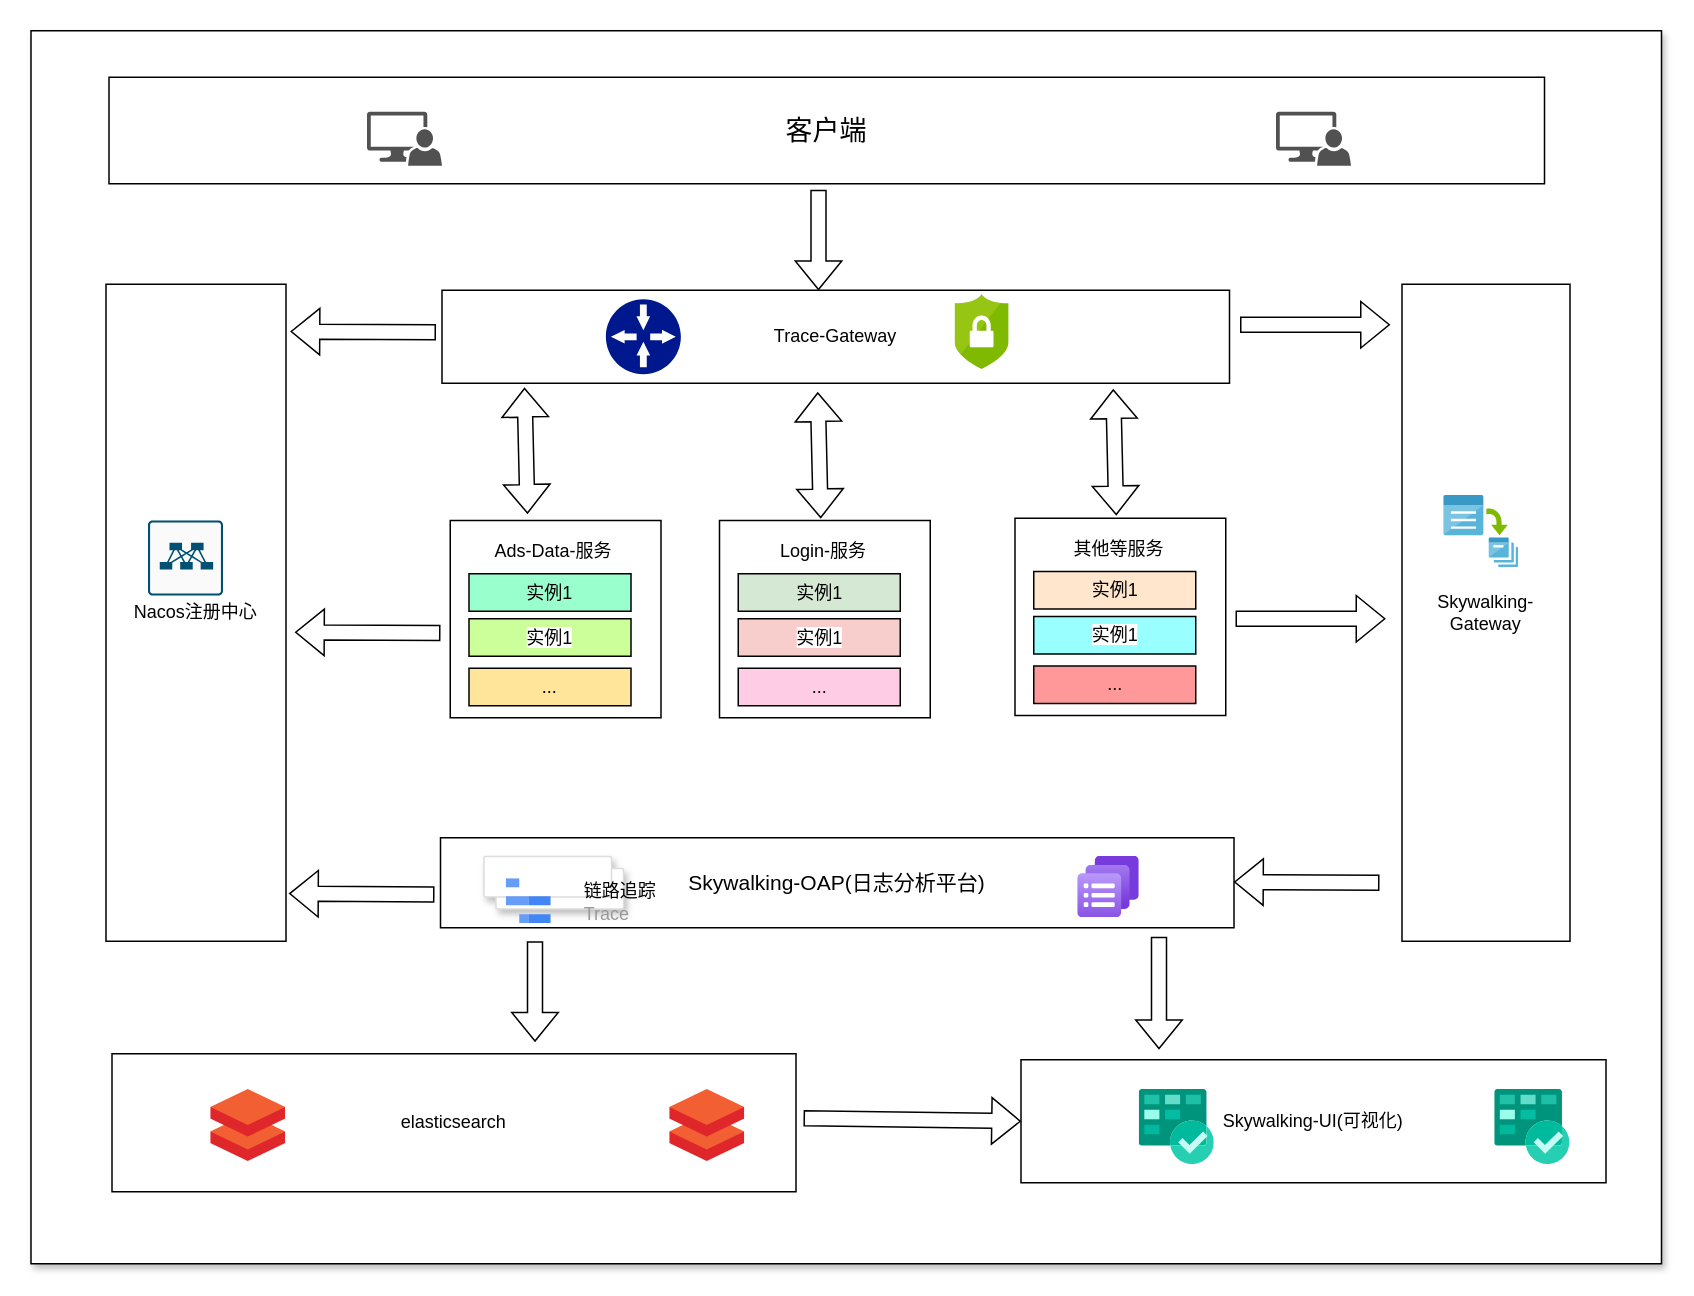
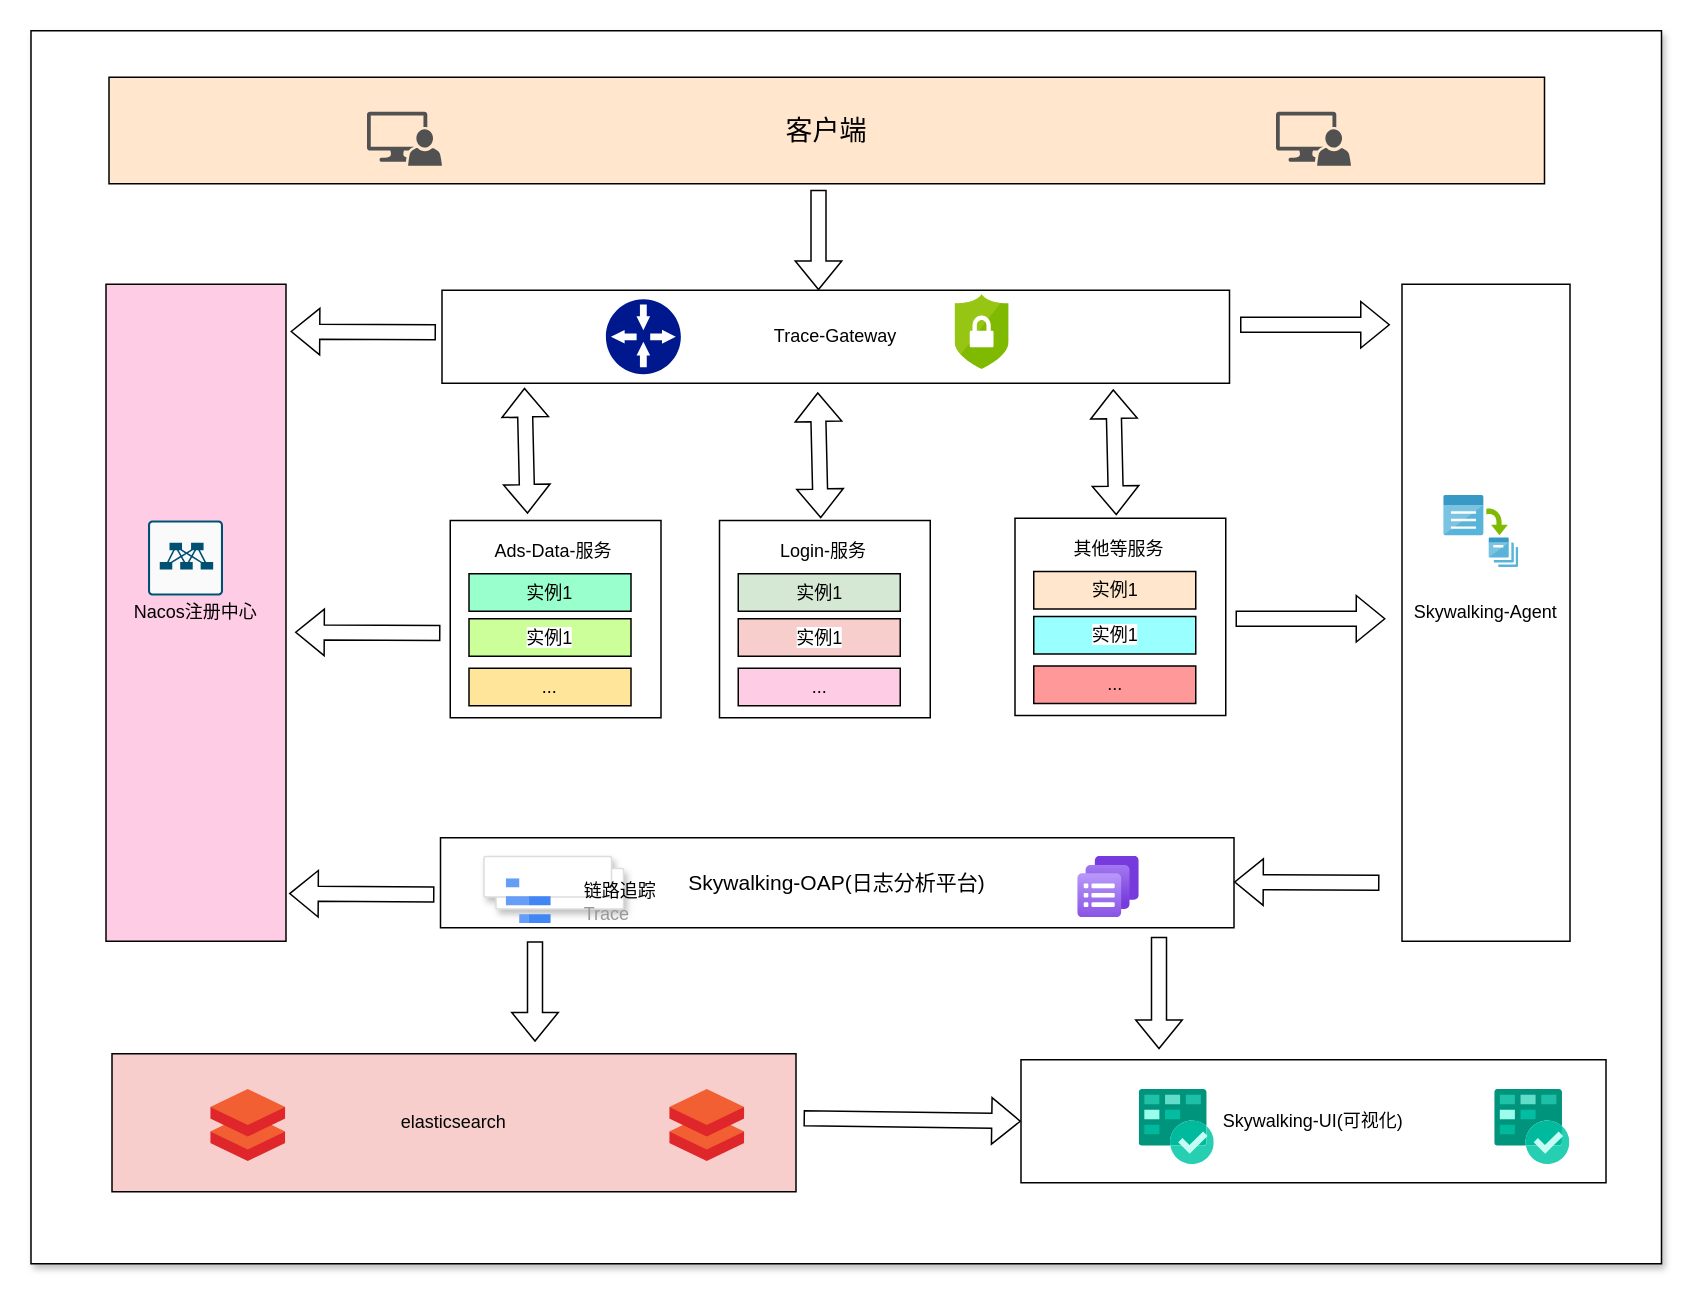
(827, 131) -> (827, 131)
(196, 613) -> (196, 613)
(1486, 613) -> (1486, 613)
(454, 1123) -> (454, 1123)
